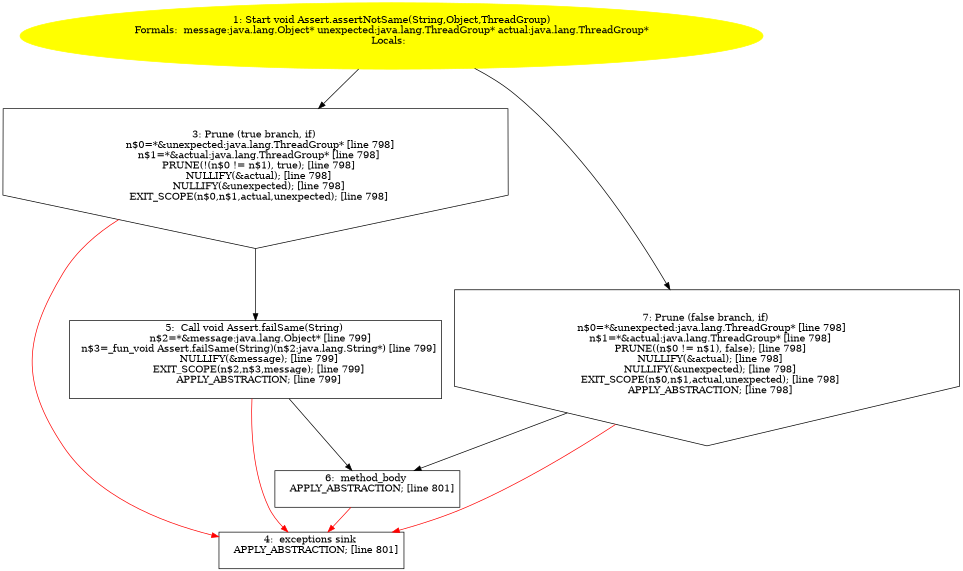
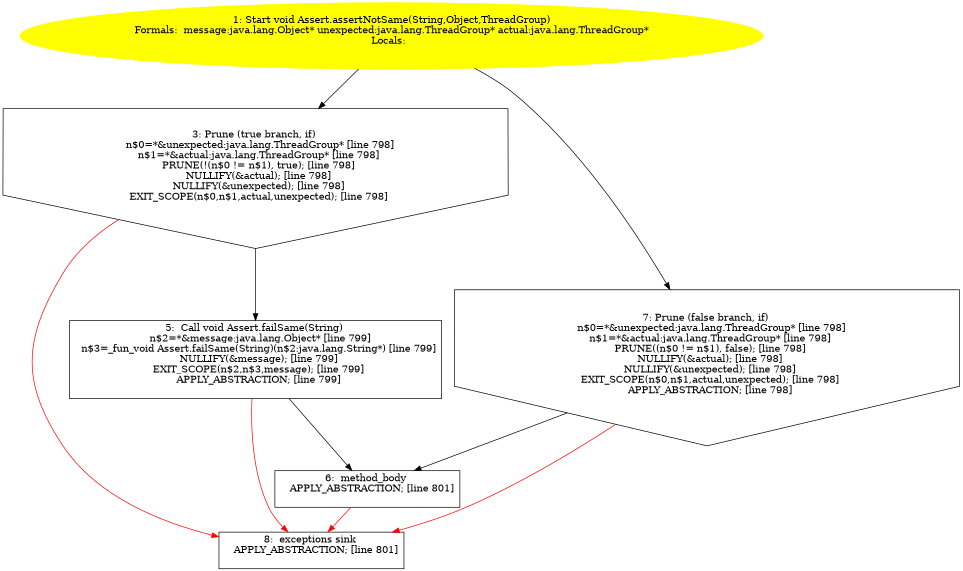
(311, 550) -> (311, 550)
